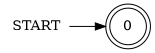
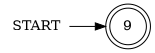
(128, 26) -> (128, 26)
